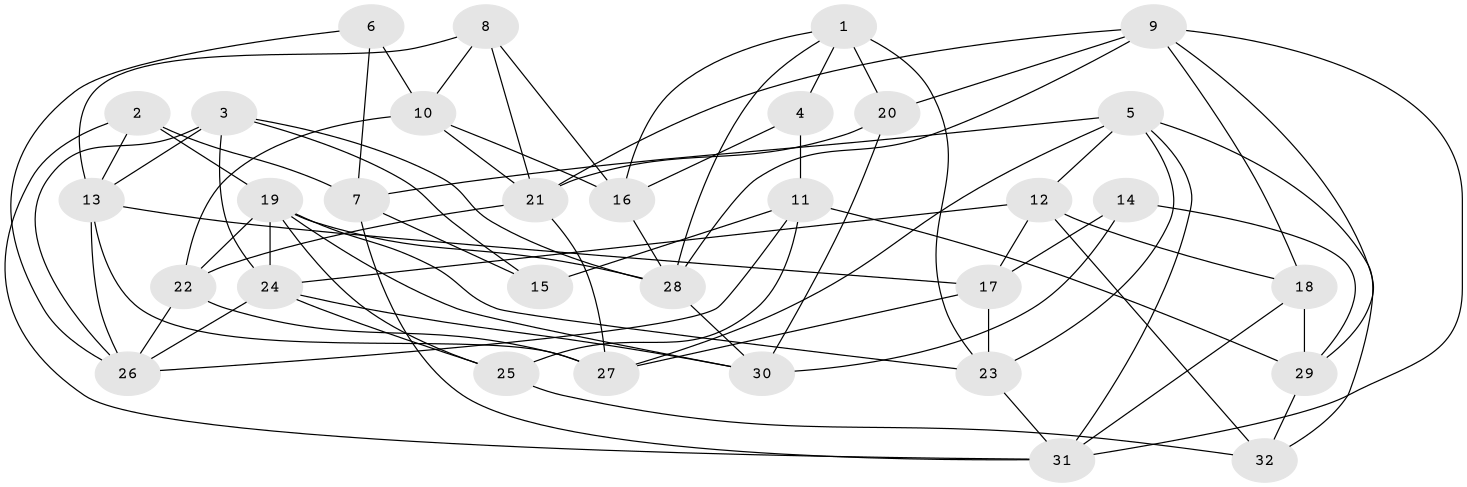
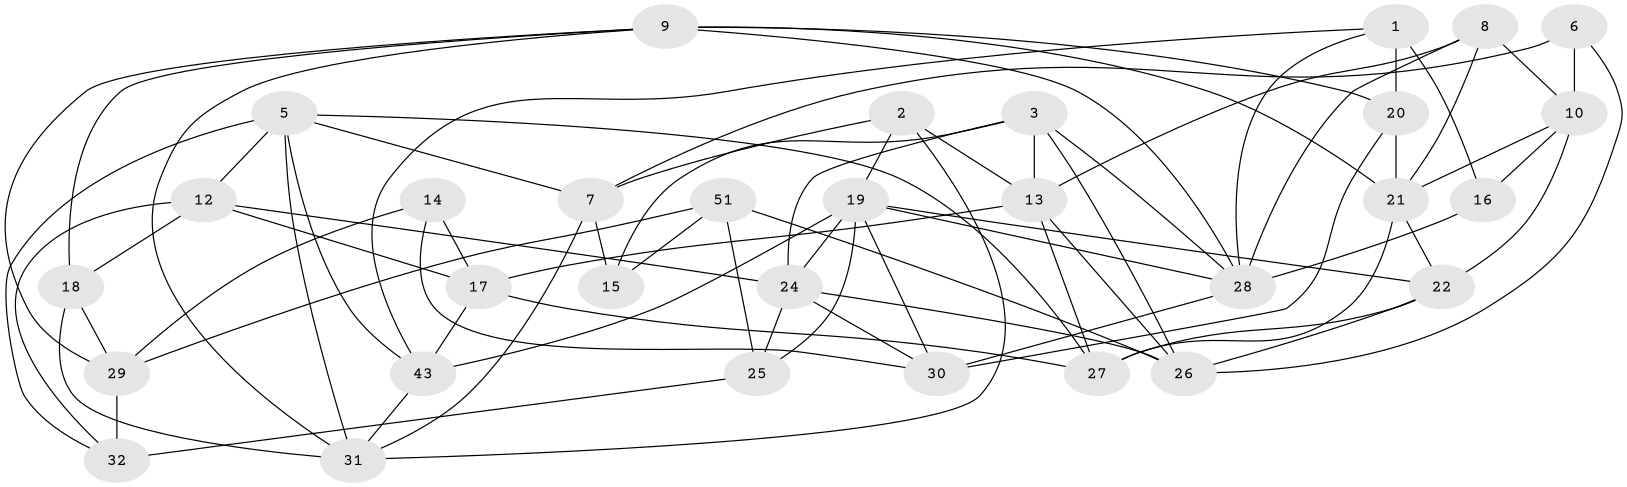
(554, 113) -> (1324, 123)
(801, 113) -> none
(801, 200) -> (723, 200)
(989, 374) -> (423, 374)
